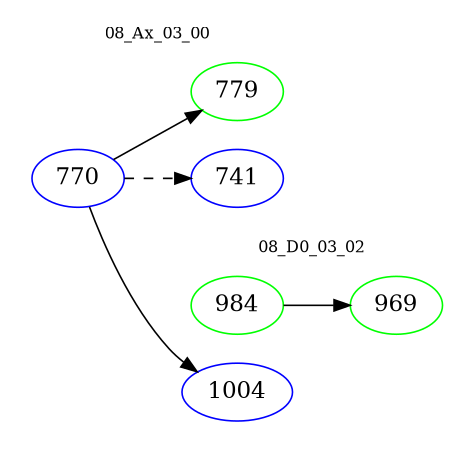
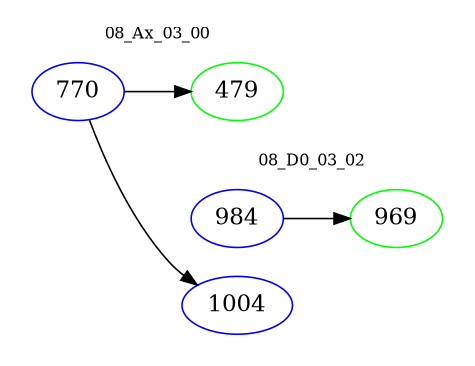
(237, 92) -> (237, 92)
(237, 178) -> none
(237, 305) -> (237, 219)
